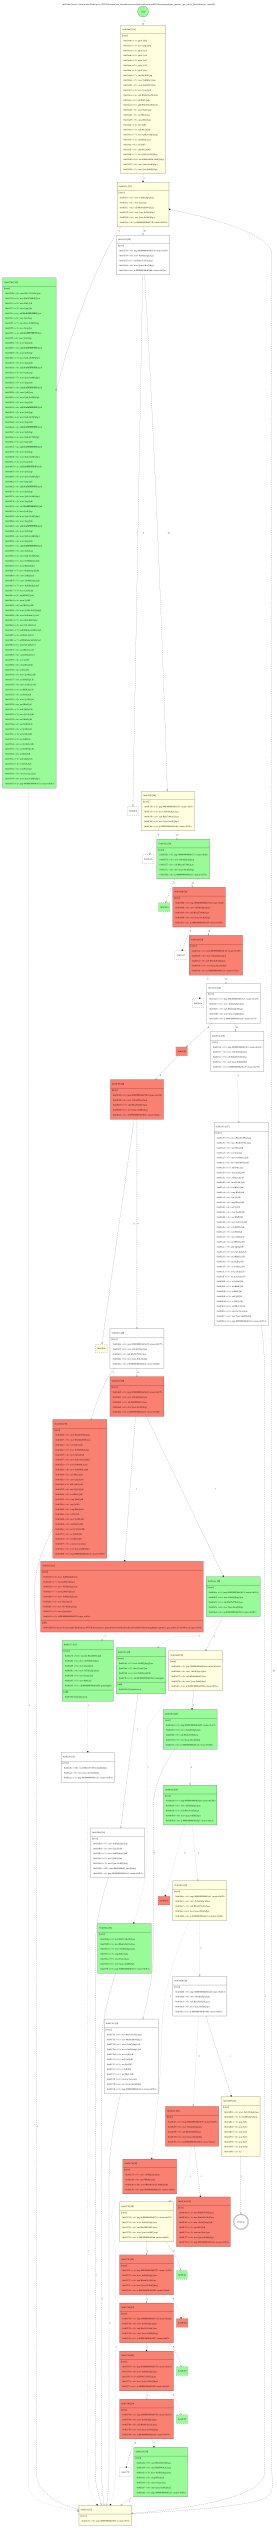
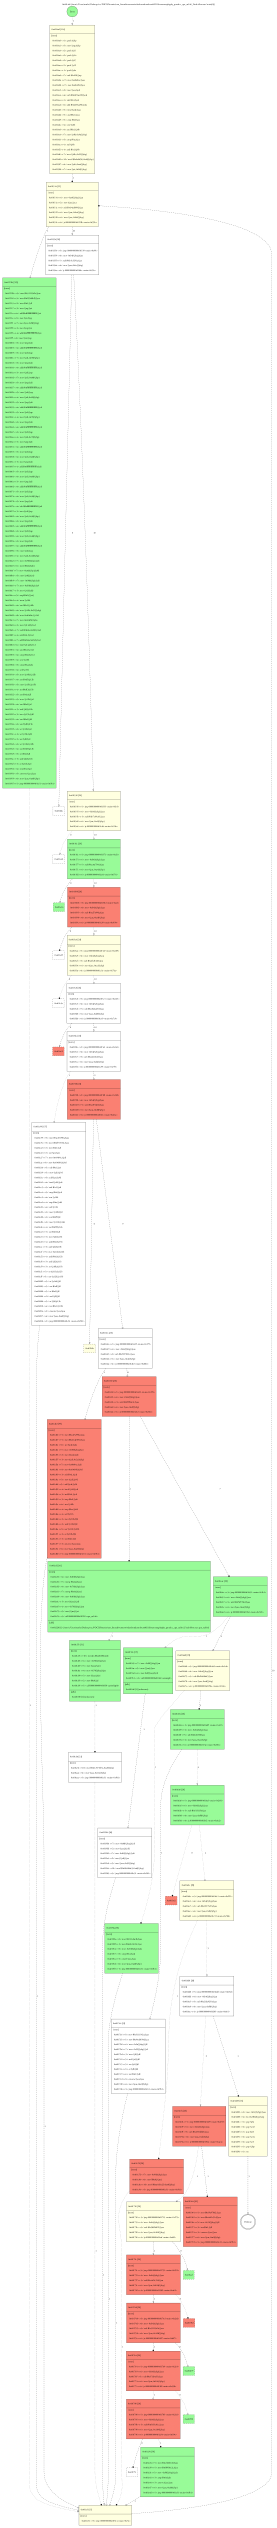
(216, 955) -> (94, 955)
(167, 1067) -> (94, 1075)
(122, 1597) -> (129, 1597)
